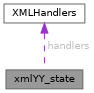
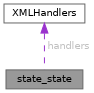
(44, 79) -> (44, 79)
